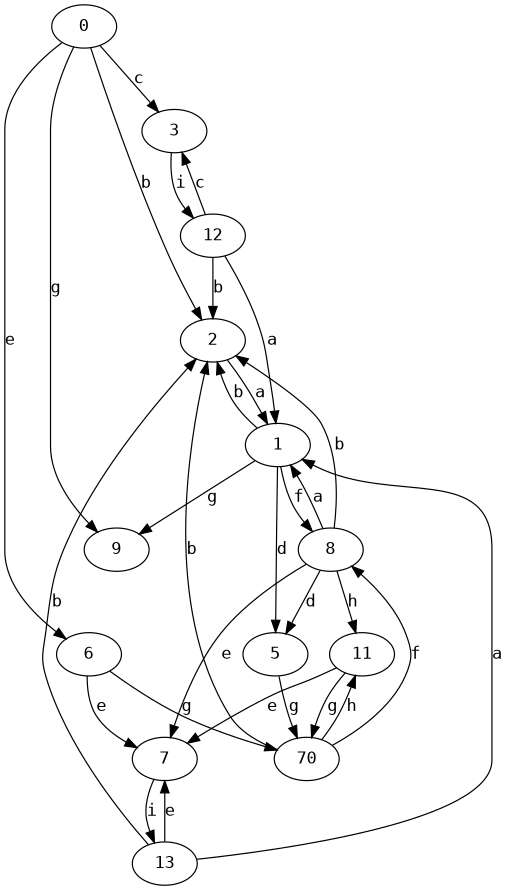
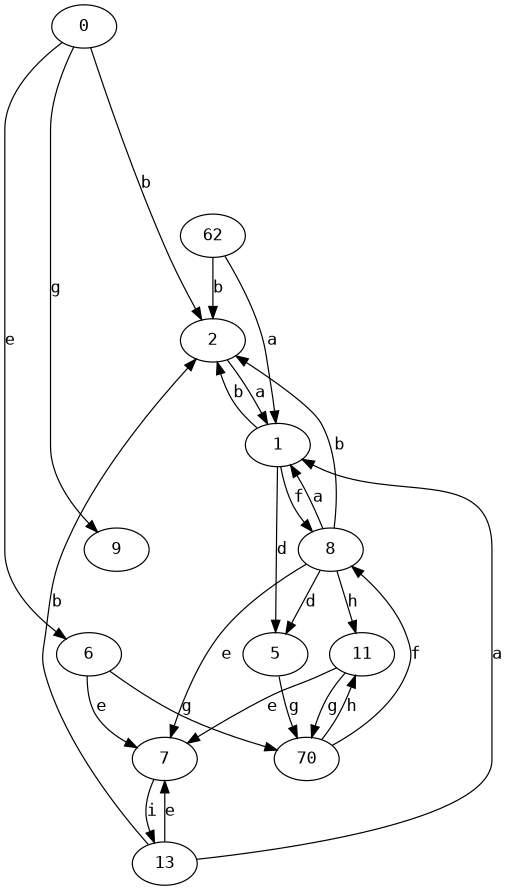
(174, 131) -> none
(213, 236) -> (213, 236)
(202, 494) -> none
(188, 577) -> none
